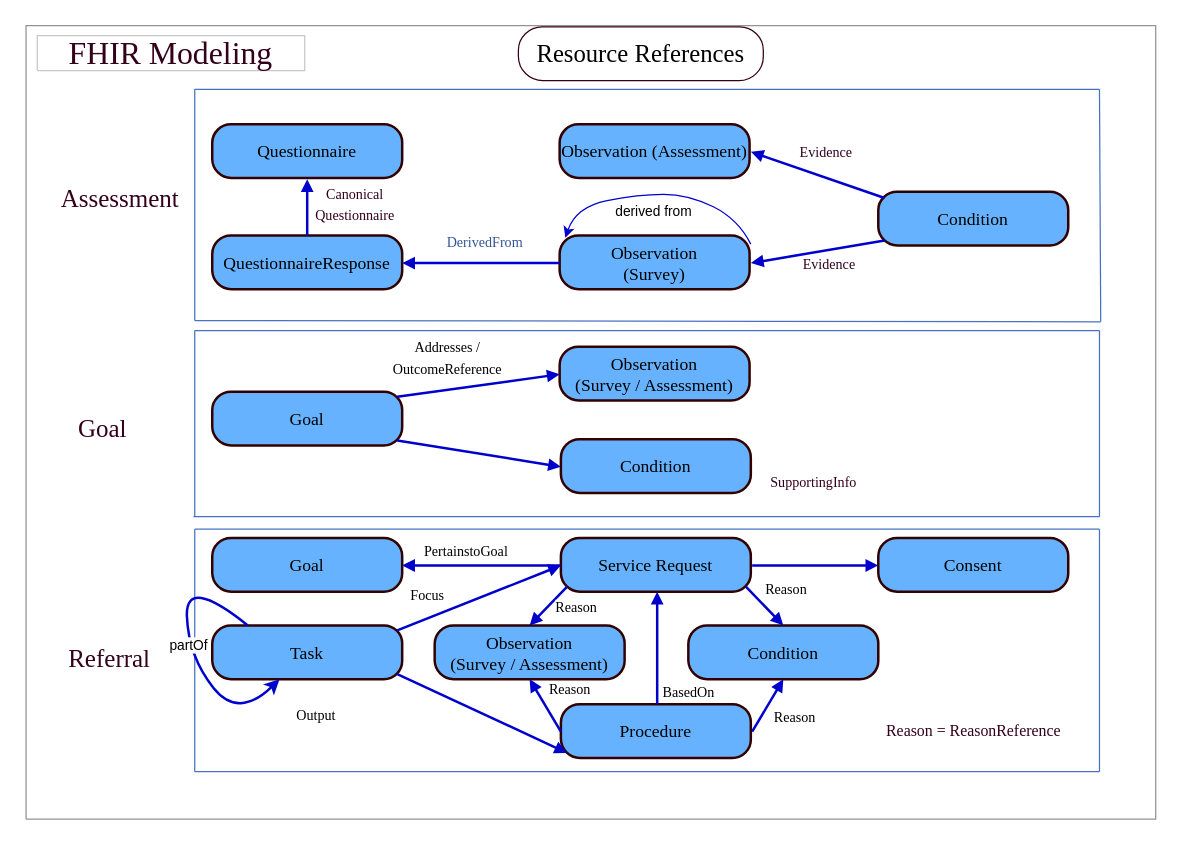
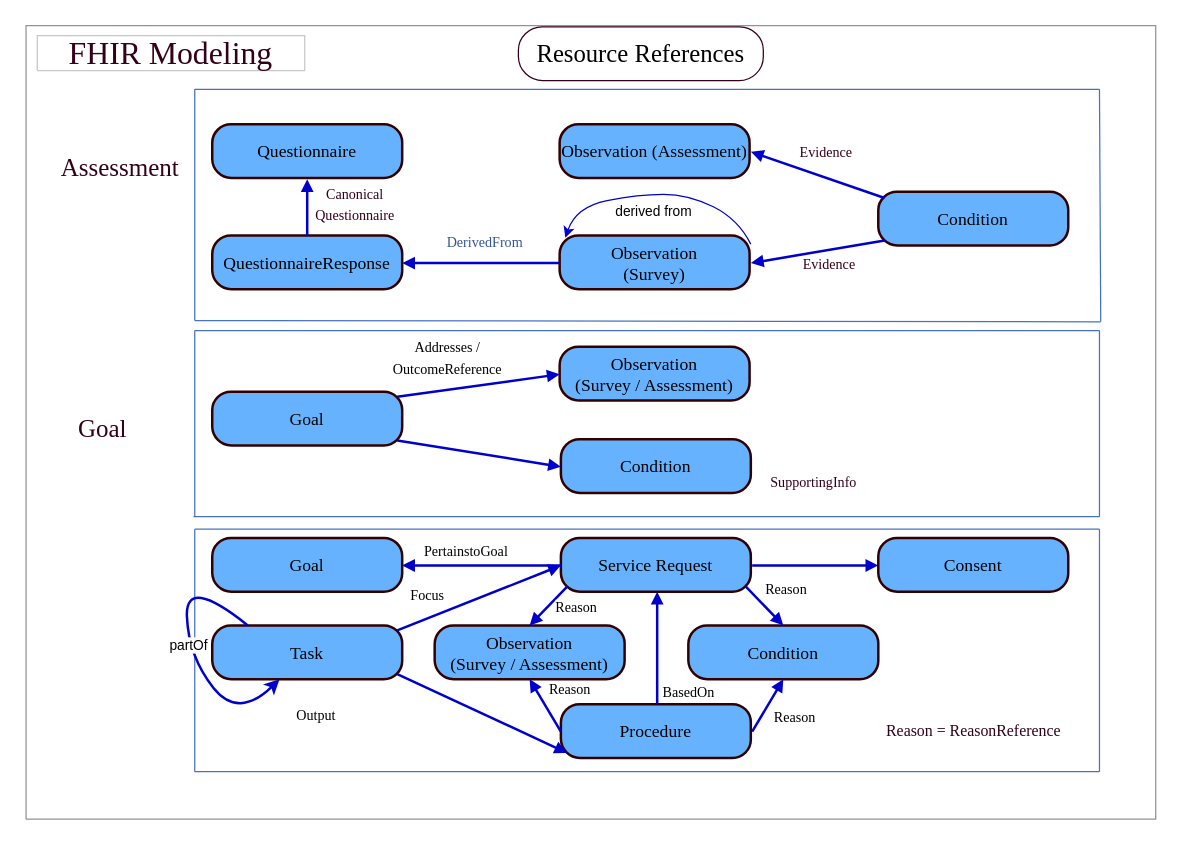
(120, 198) -> (120, 167)
(113, 658) -> none
